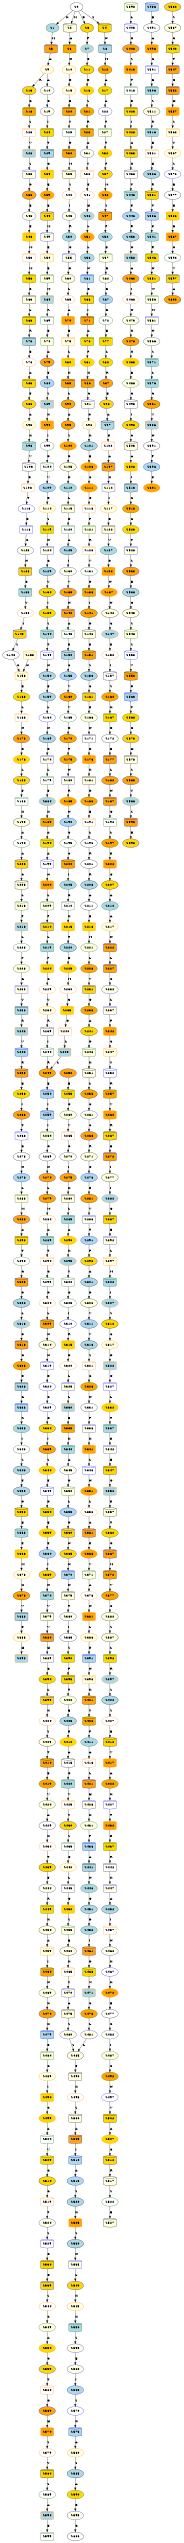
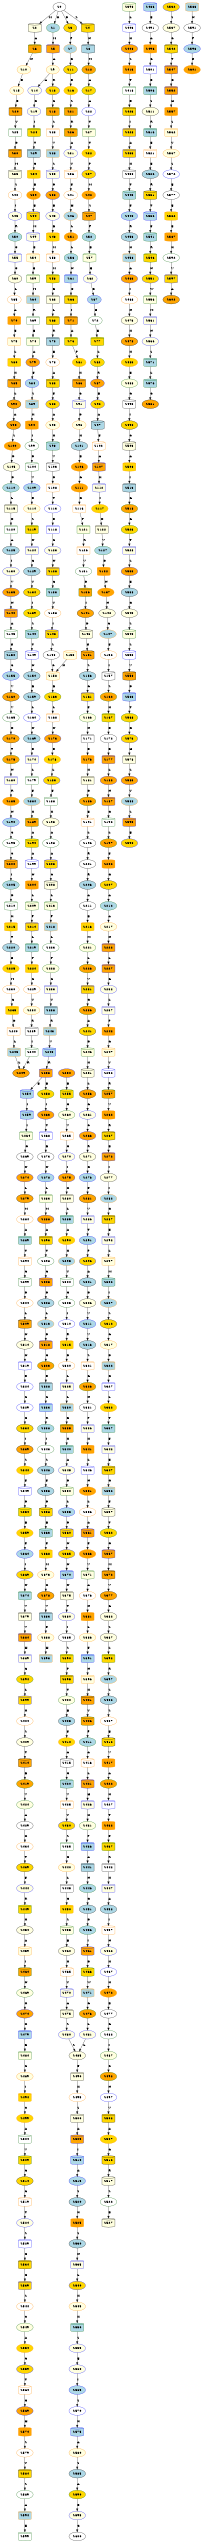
(87, 111) -> (71, 111)
(152, 413) -> none
(108, 509) -> (100, 509)
(47, 1082) -> (37, 1083)
